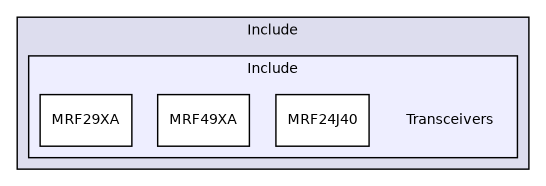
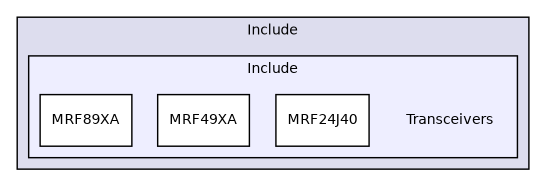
(86, 120) -> (86, 120)
